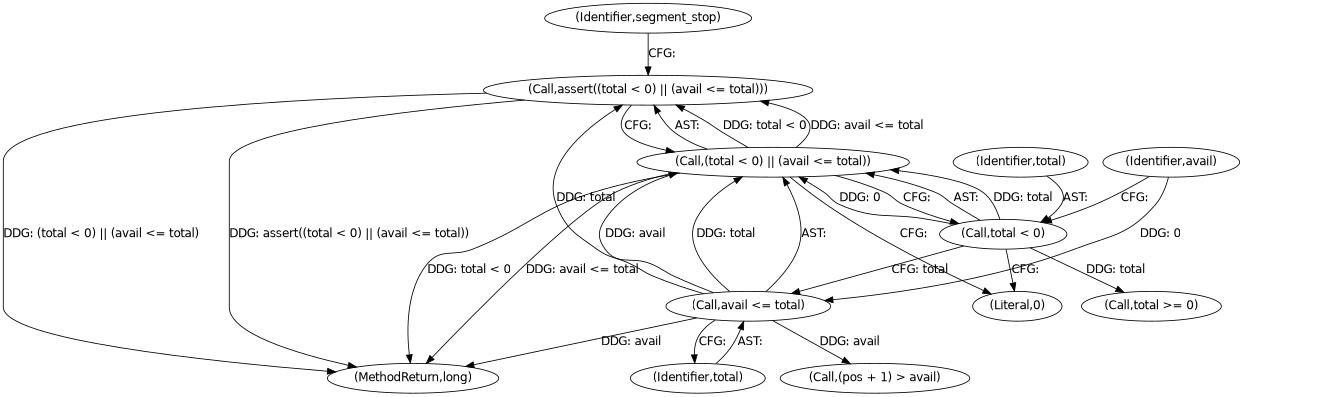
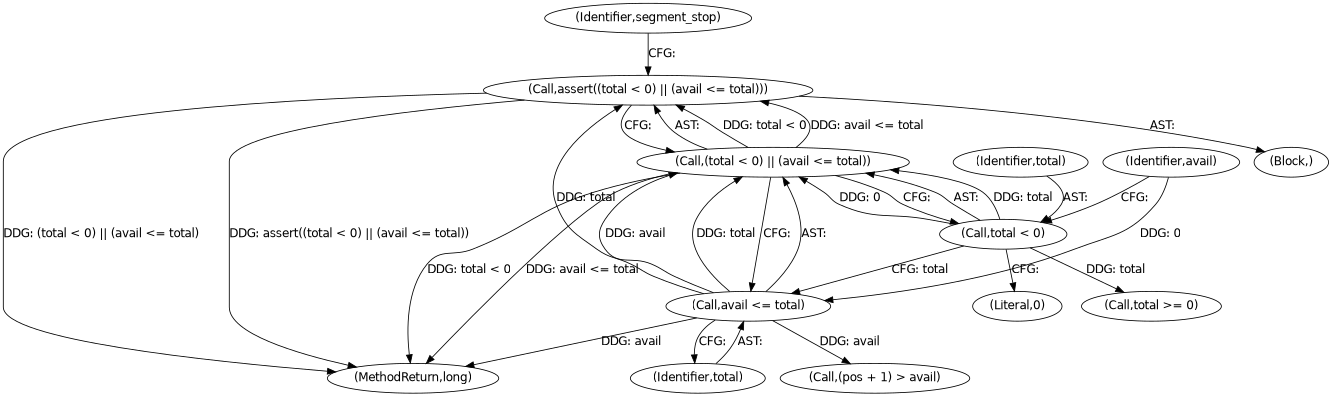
none -> (1291, 162)
(883, 240) -> (761, 230)
